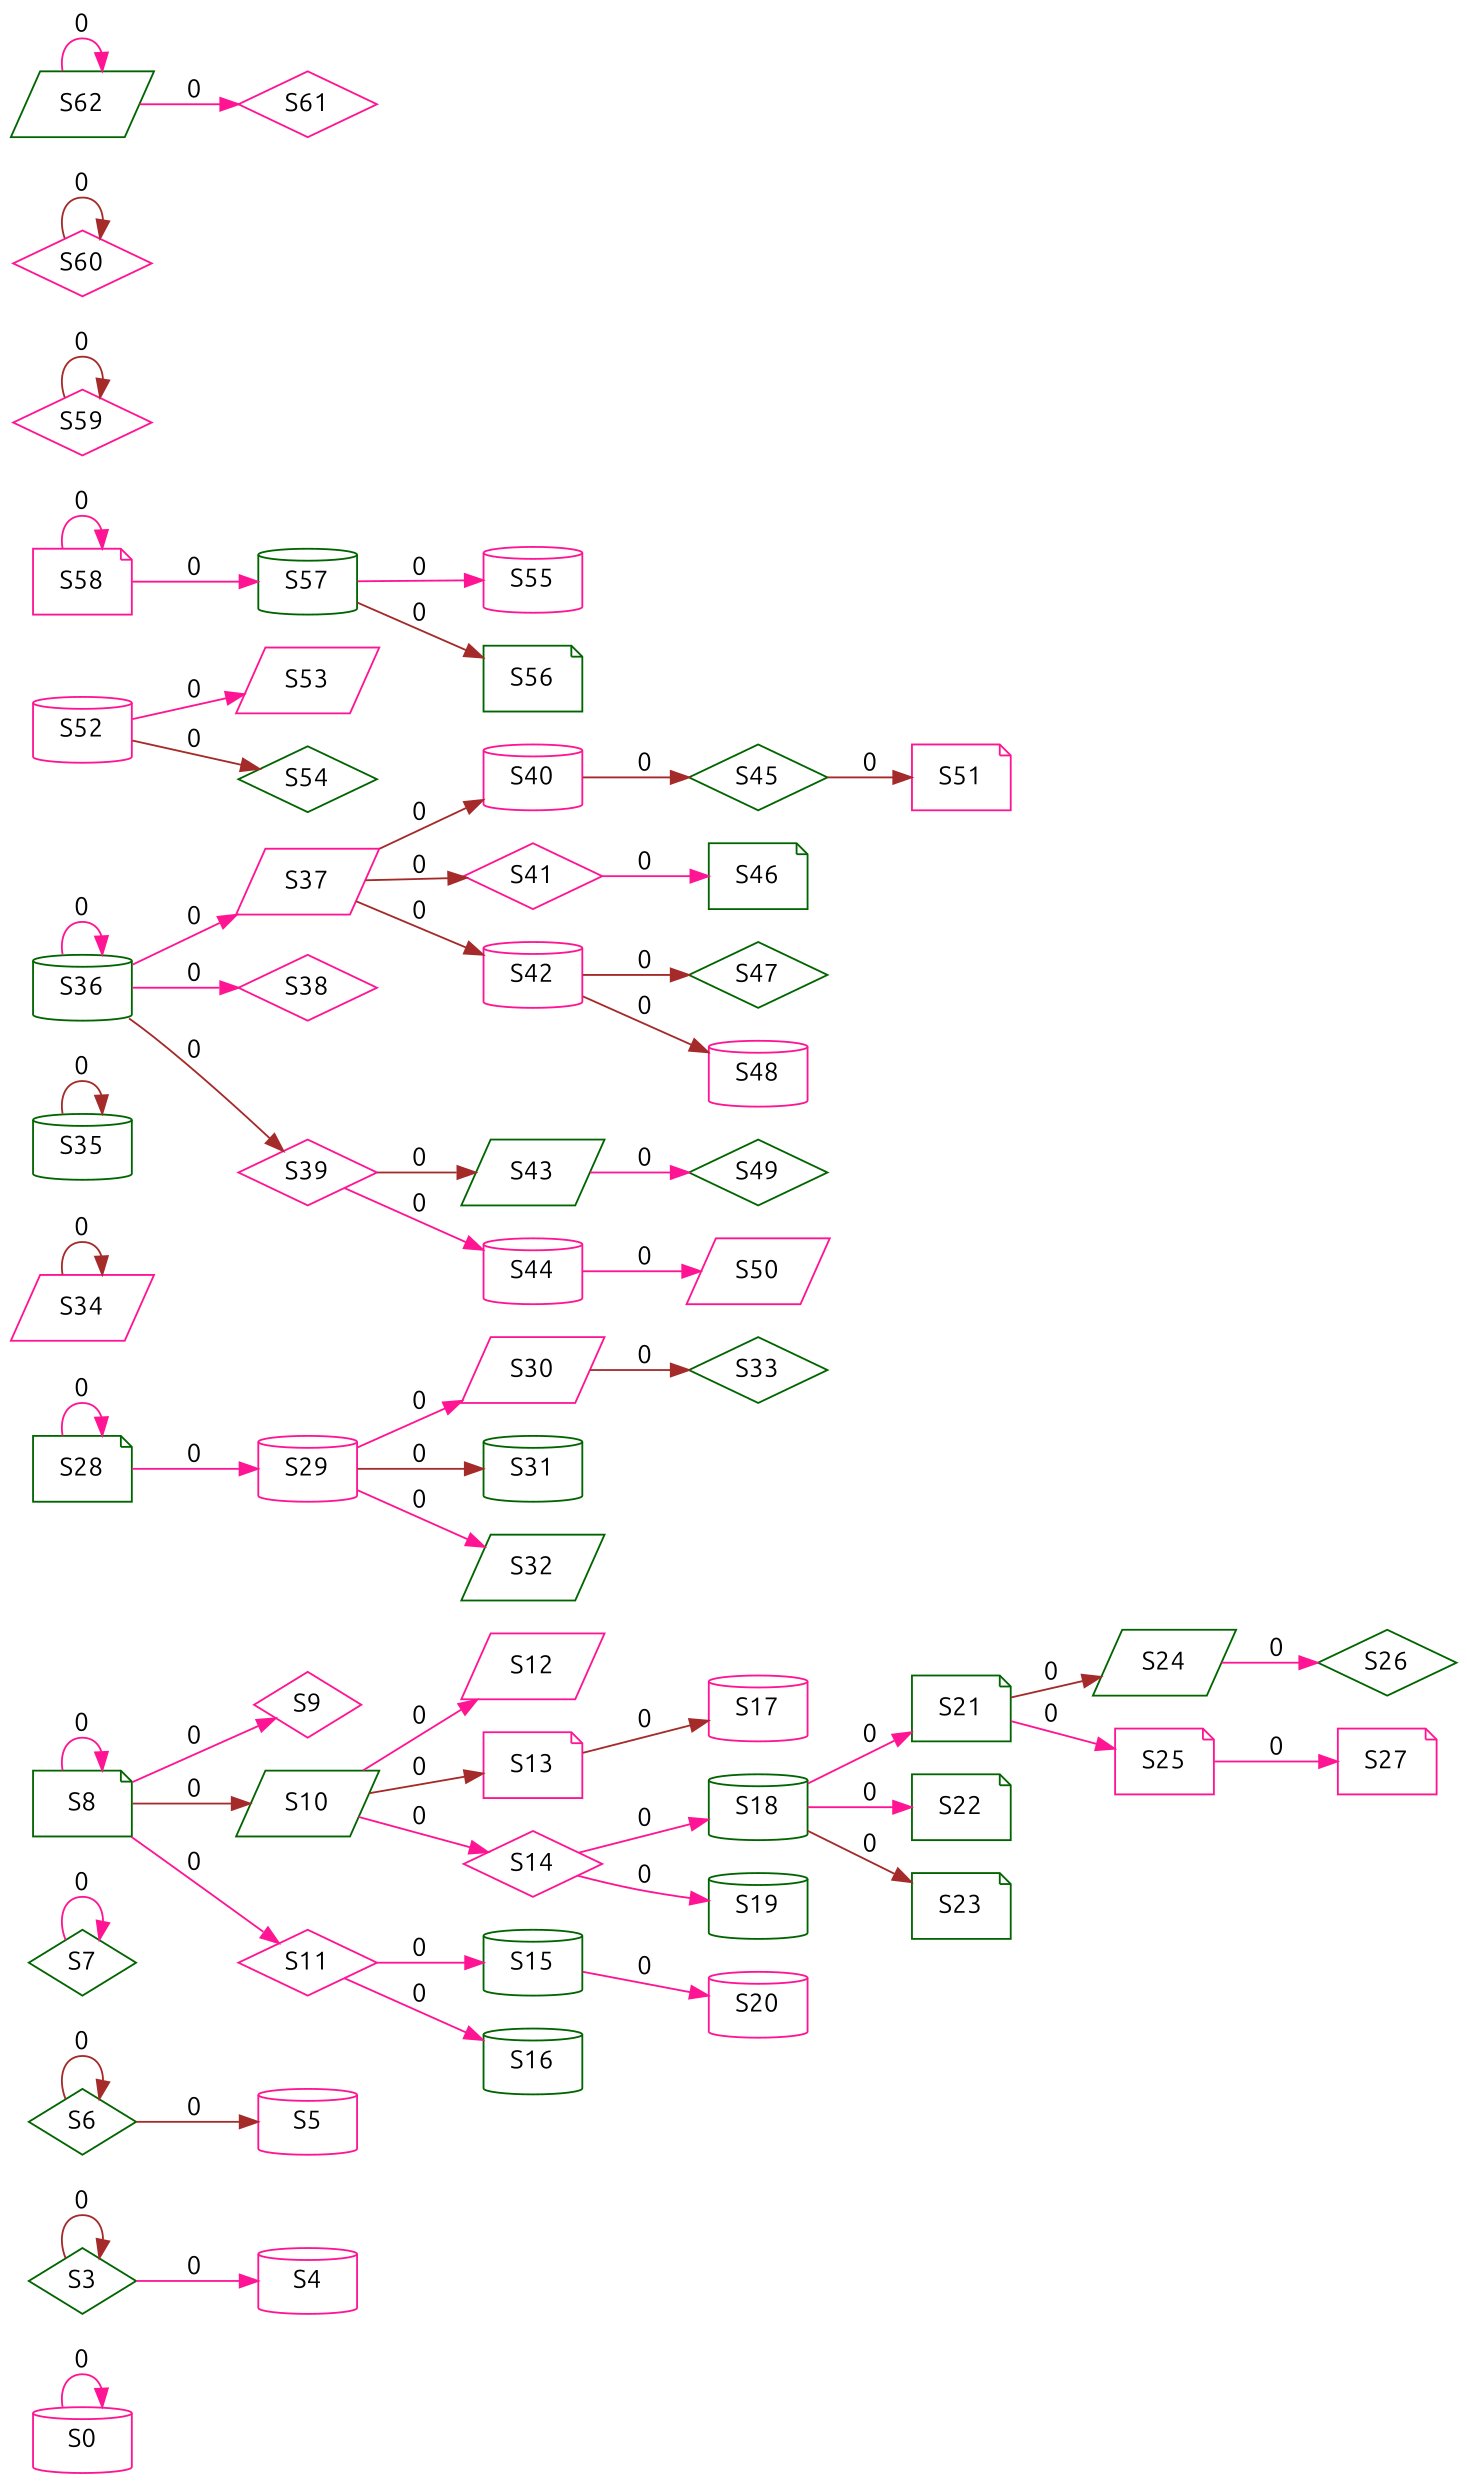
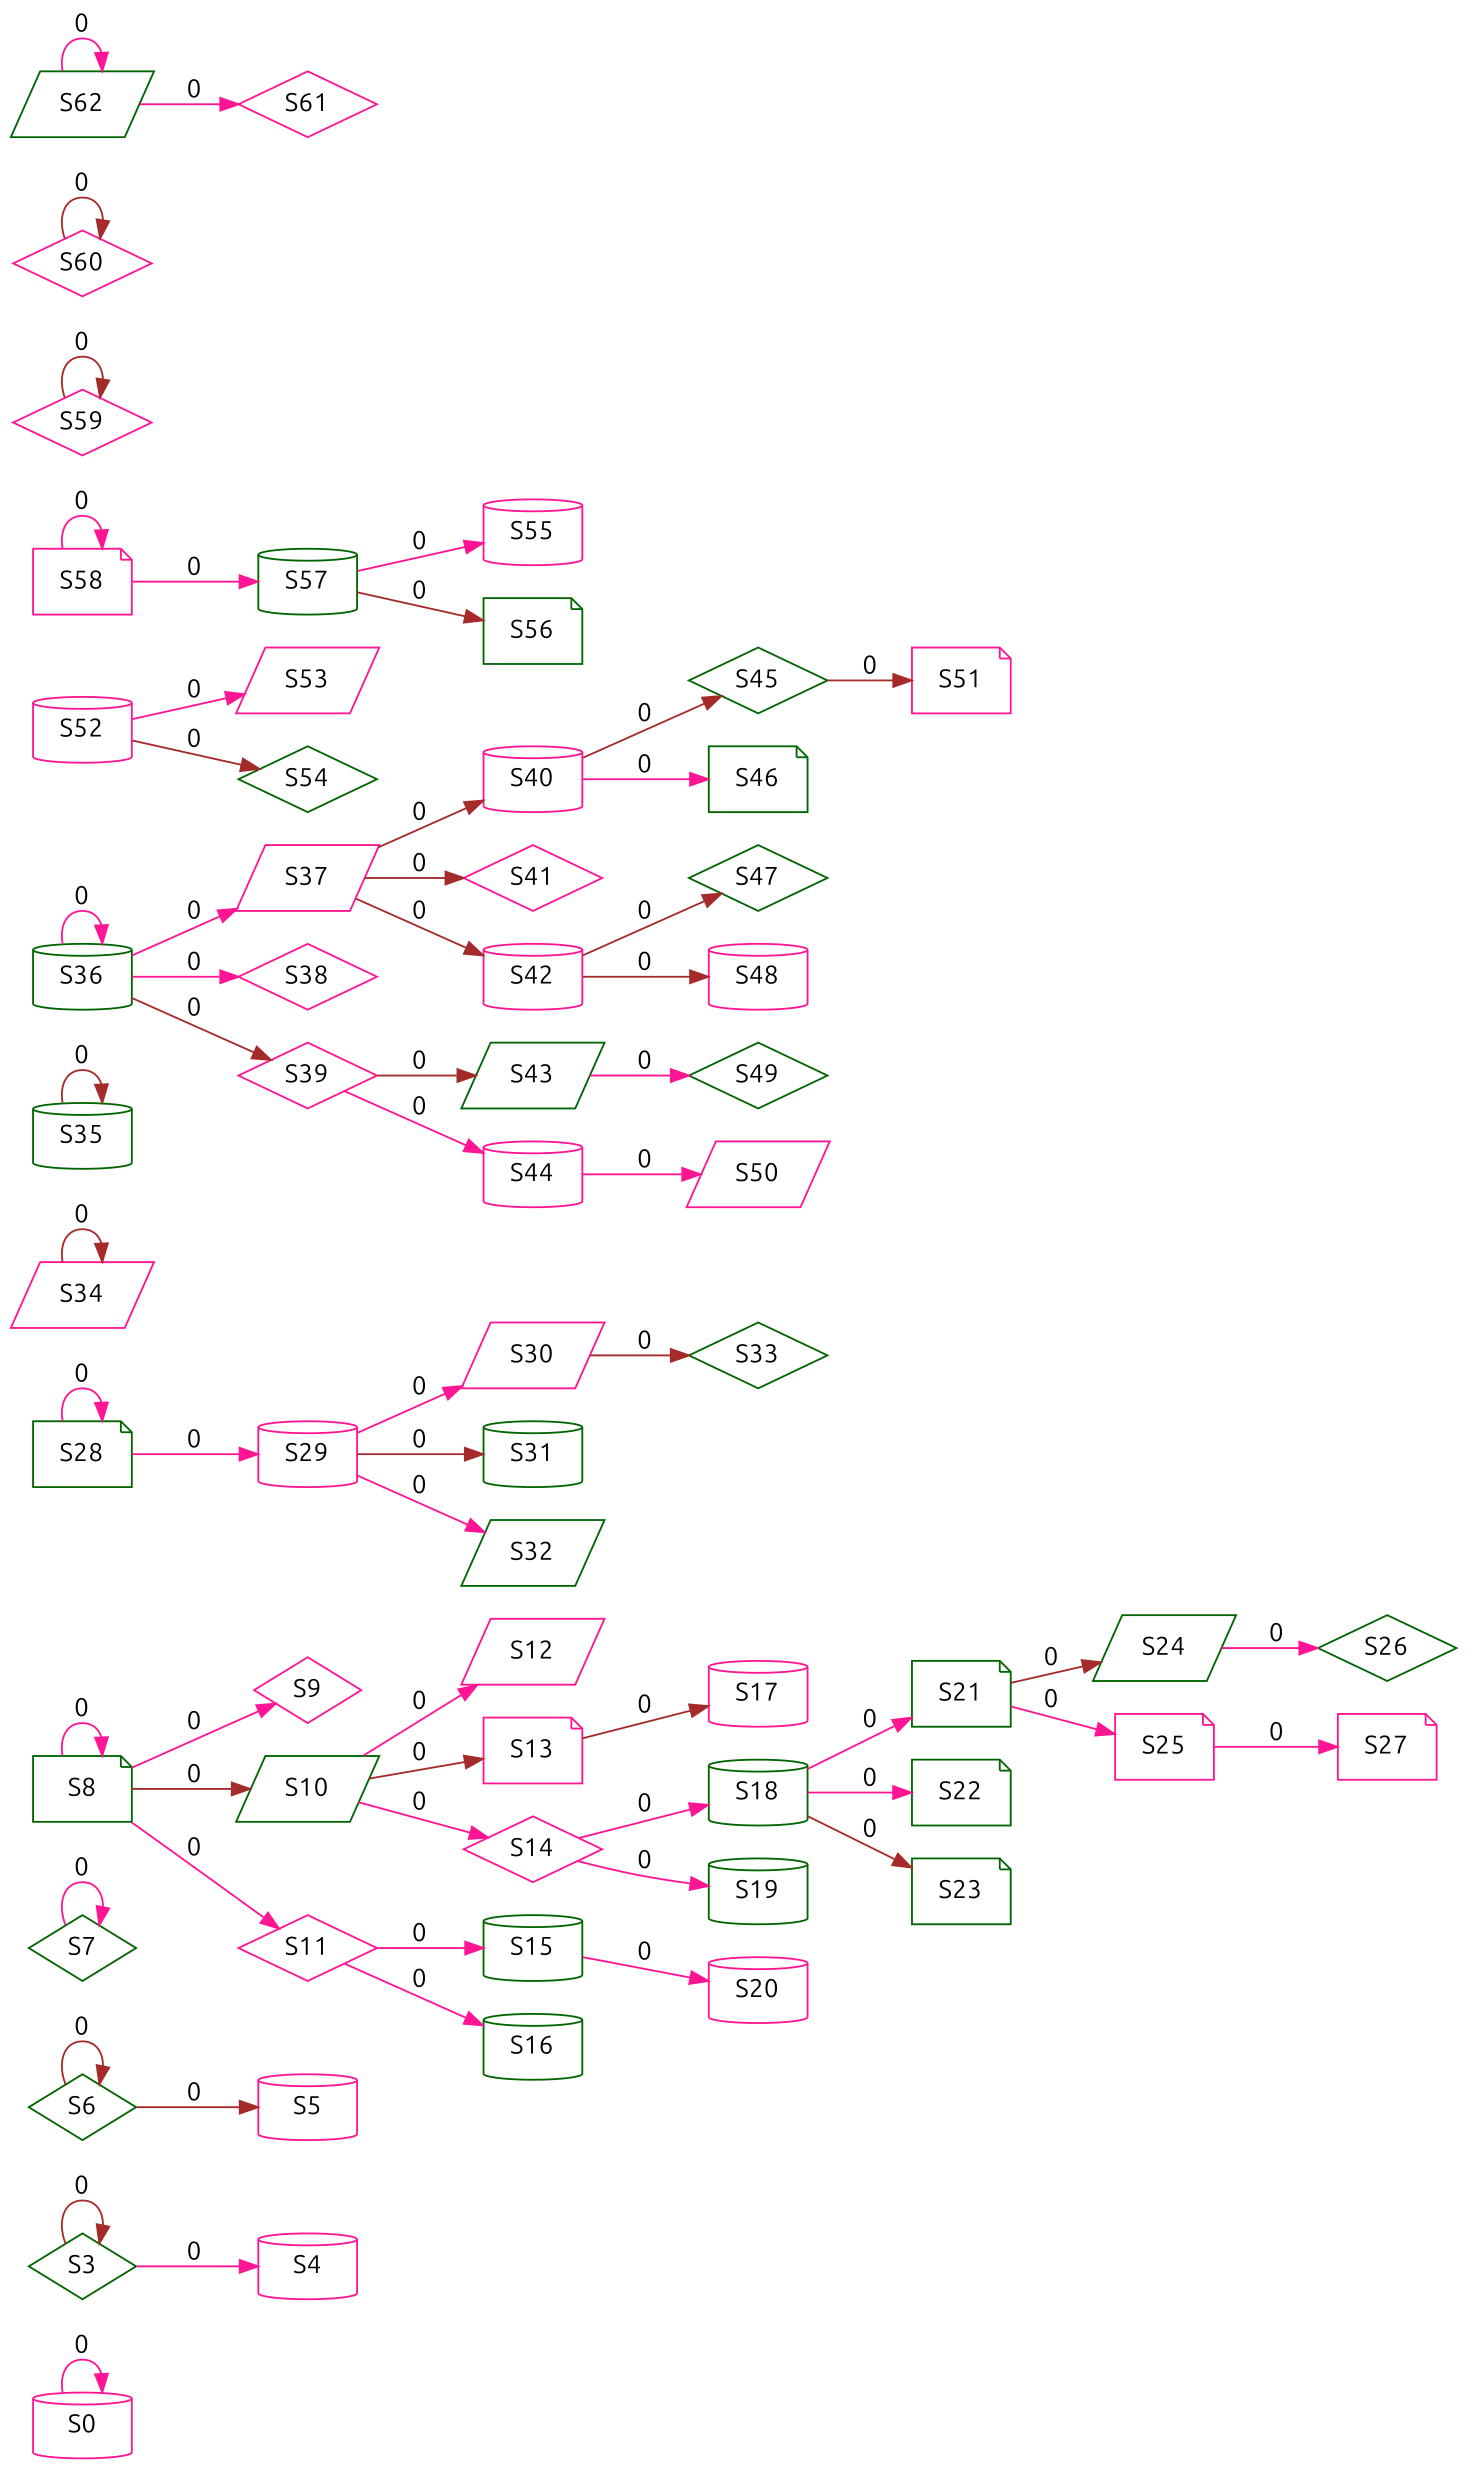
(646, 876) -> (636, 779)
